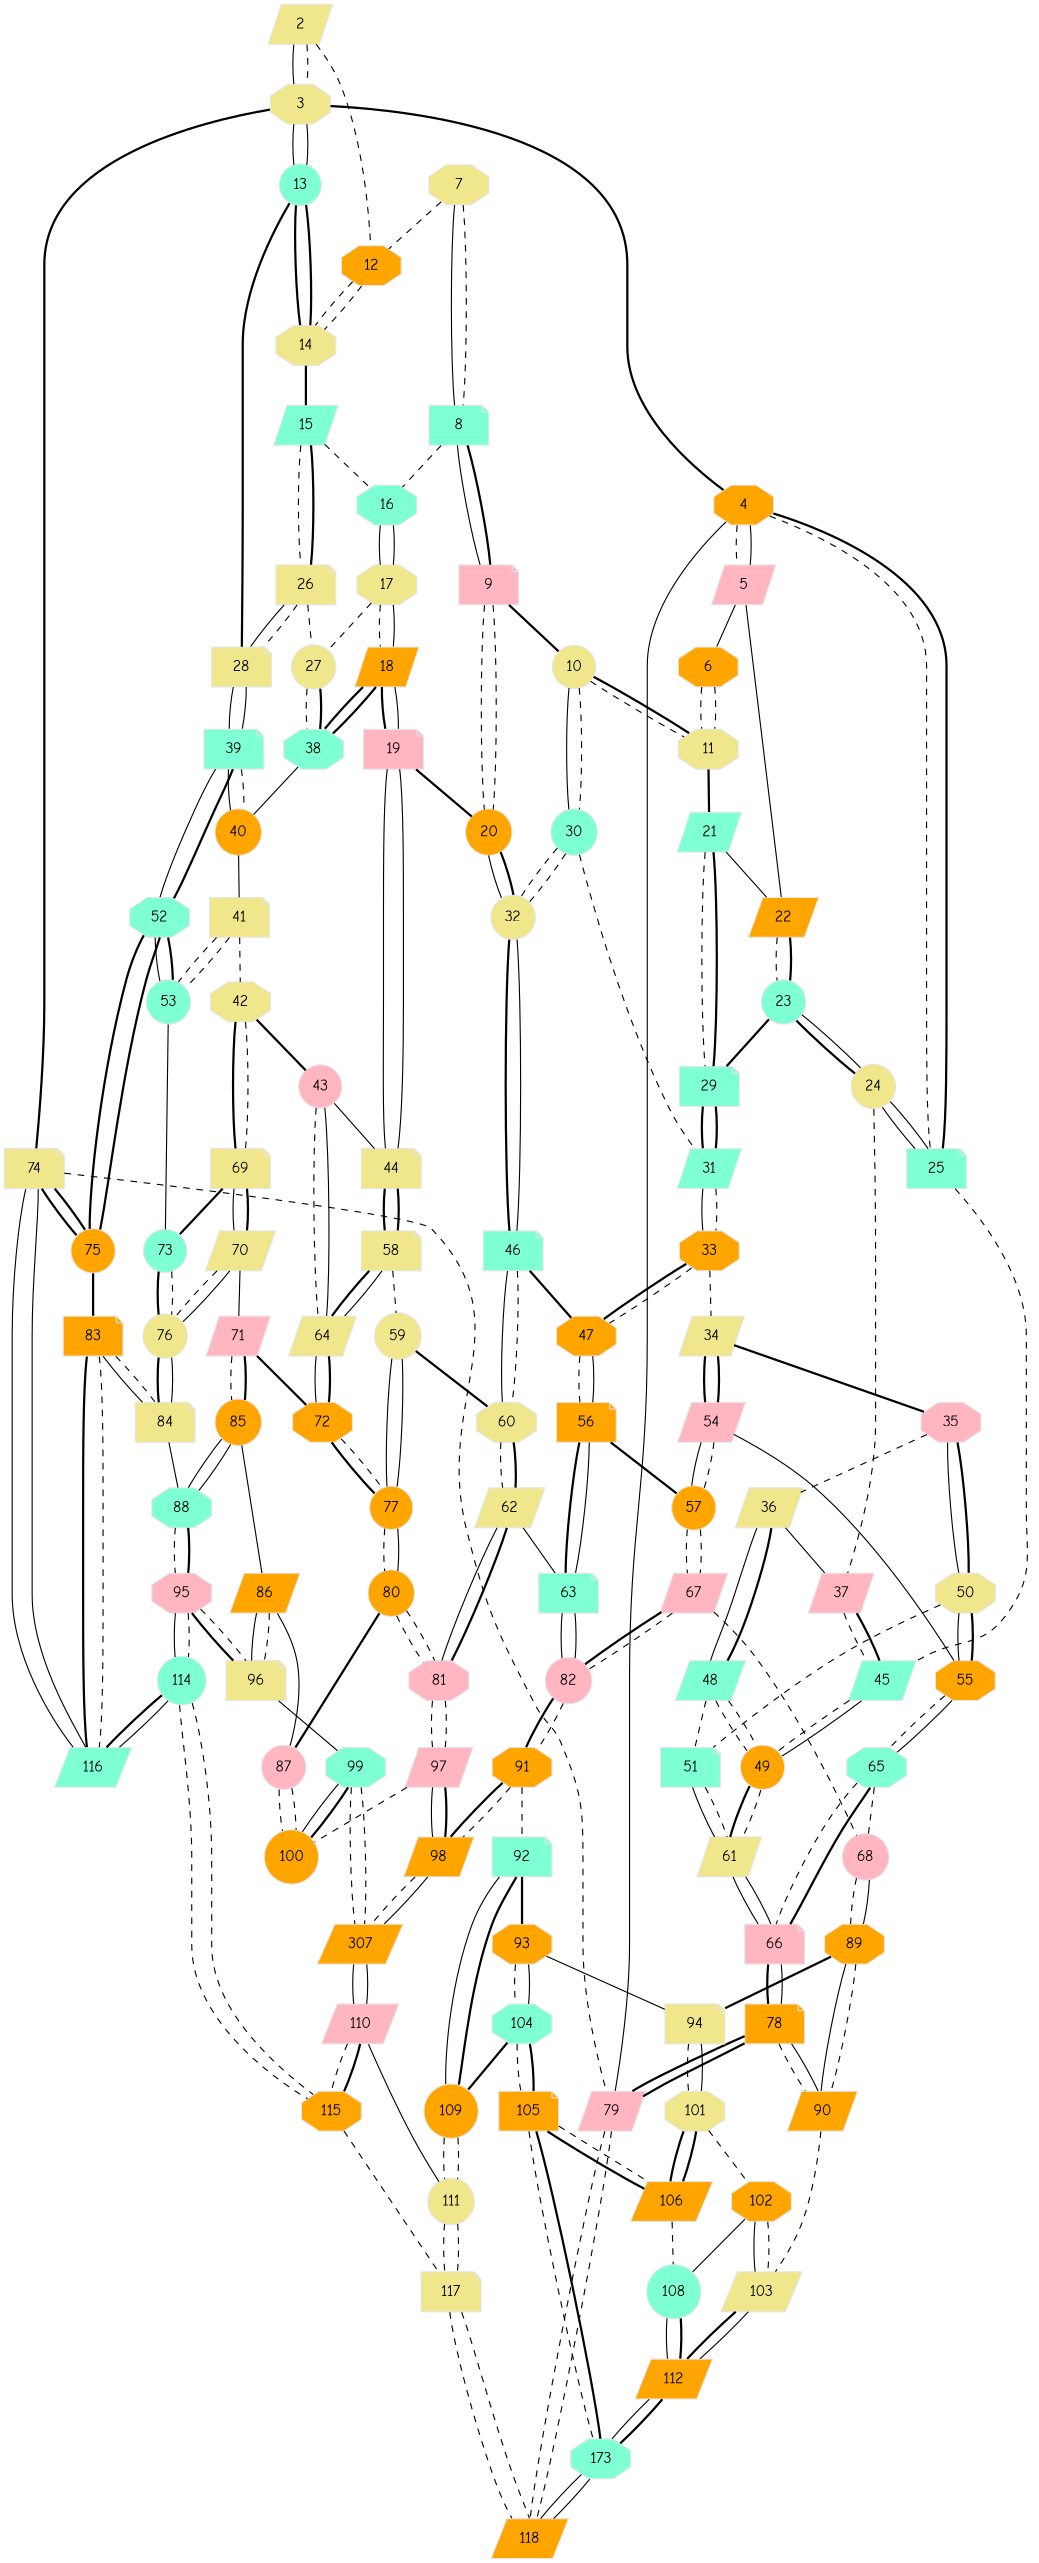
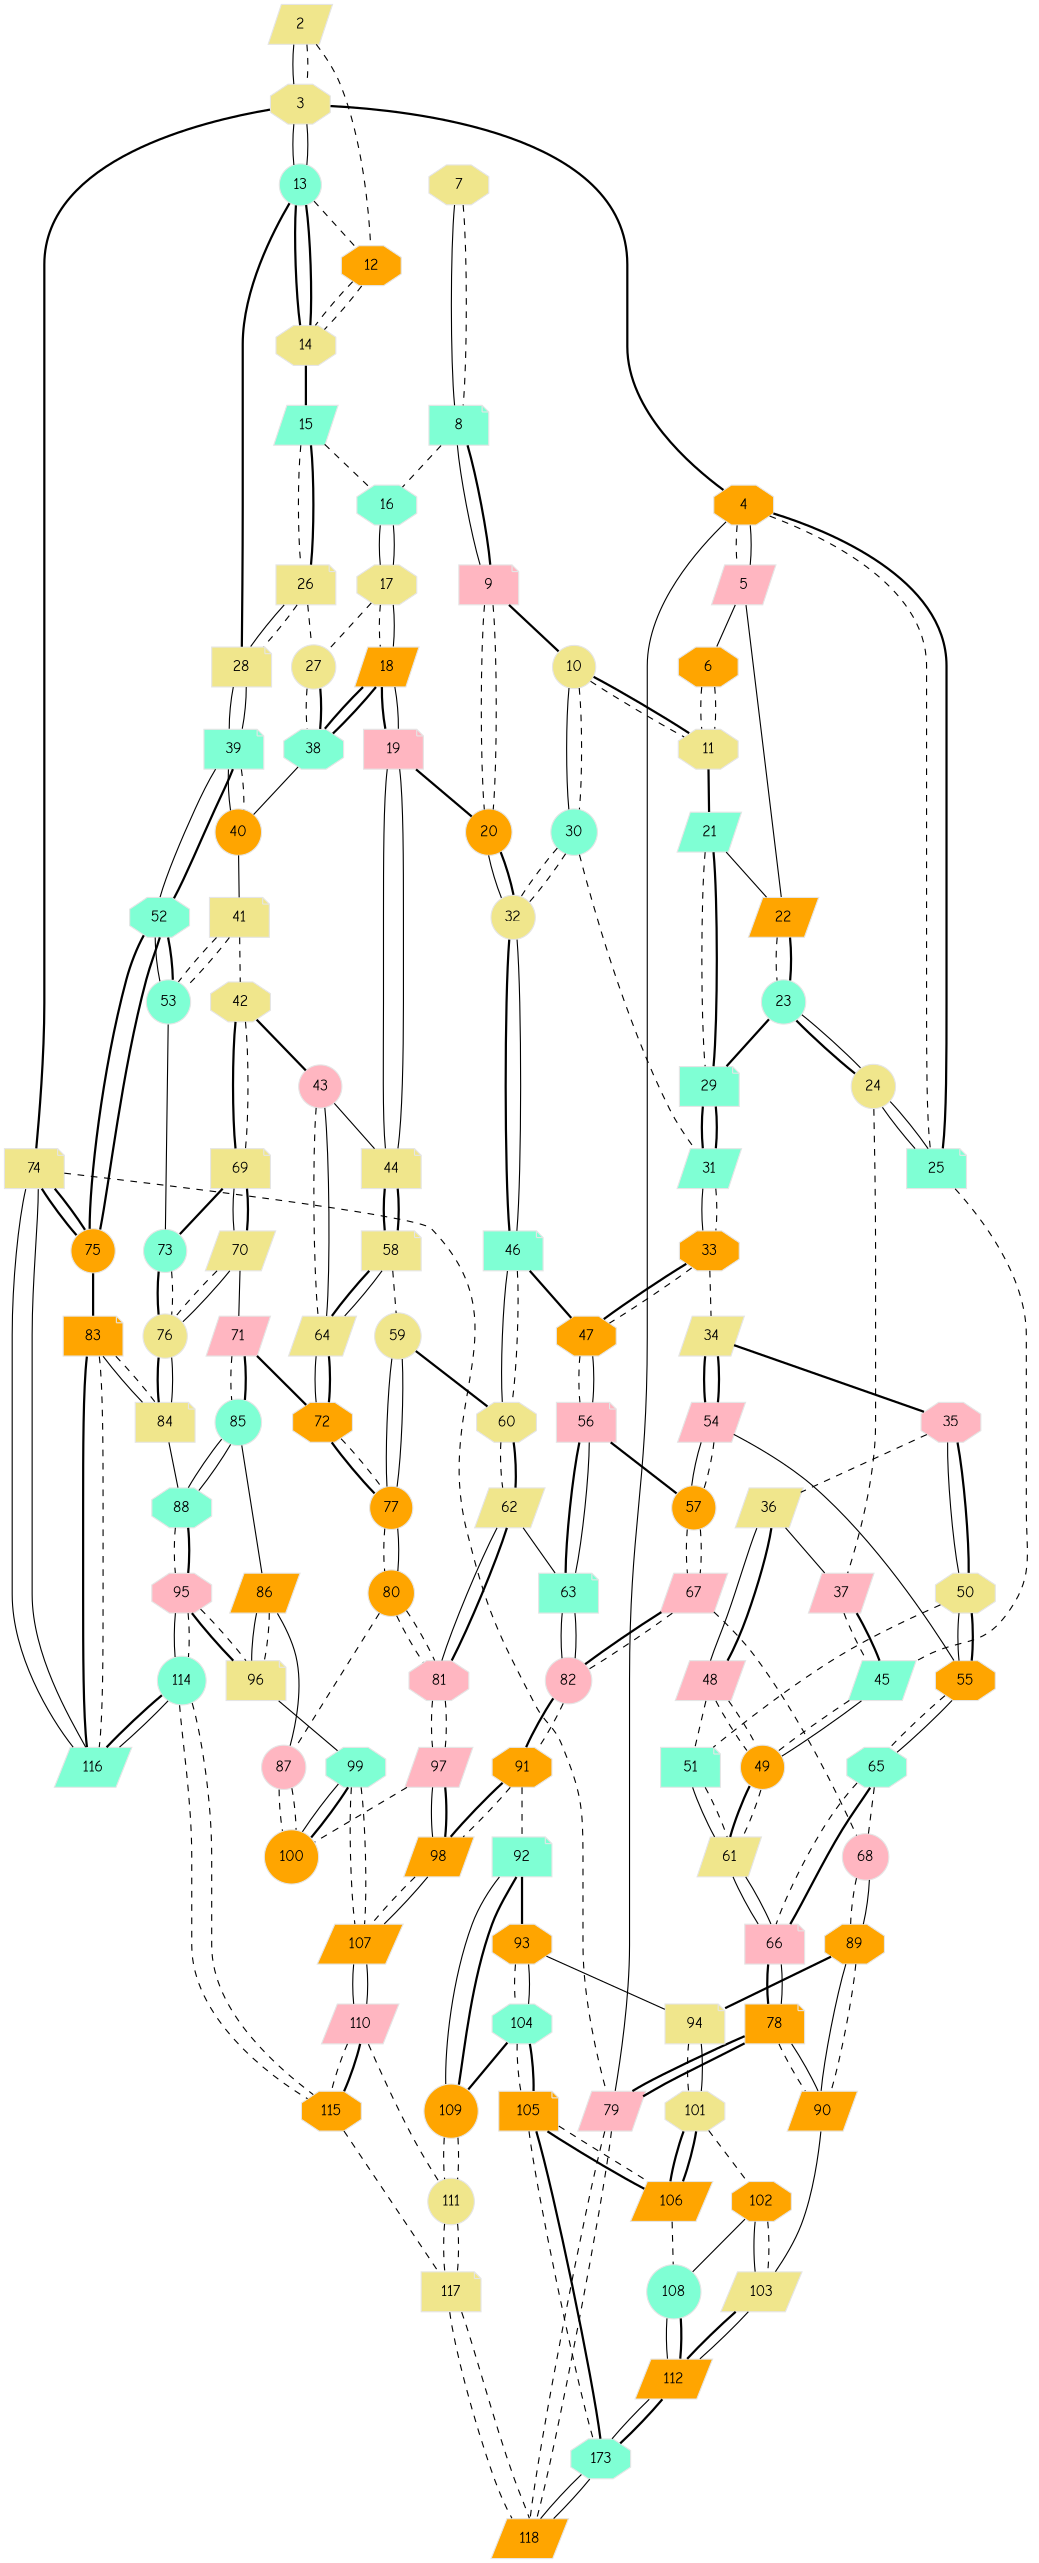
(415, 225) -> (335, 224)
(238, 1422) -> (238, 1422)
(586, 1422) -> (586, 1422)
(337, 1680) -> (337, 1680)
(710, 1681) -> (710, 1681)
(360, 1944) -> (360, 1944)
(401, 2114) -> (401, 2114)
(808, 2205) -> (808, 2205)
